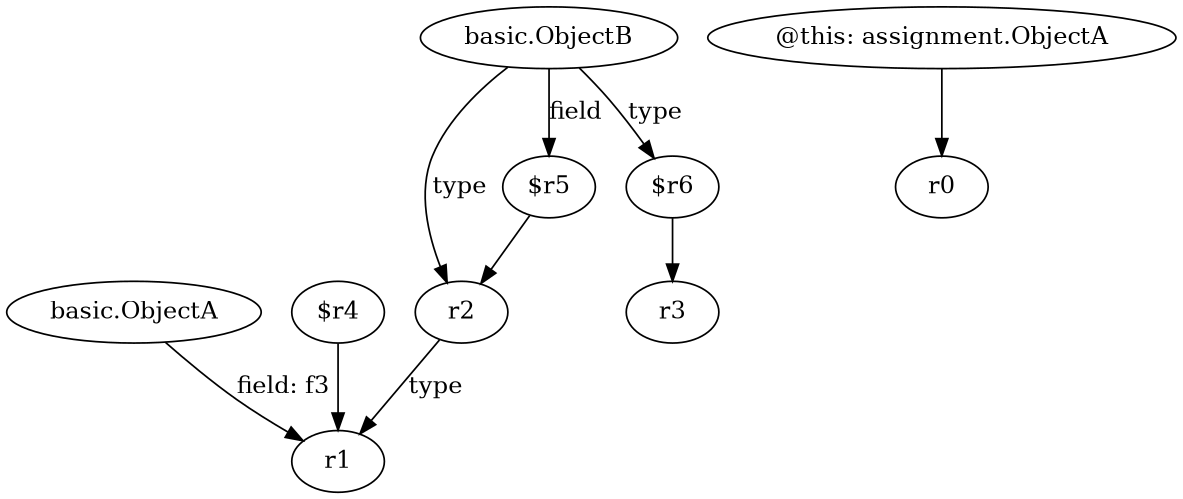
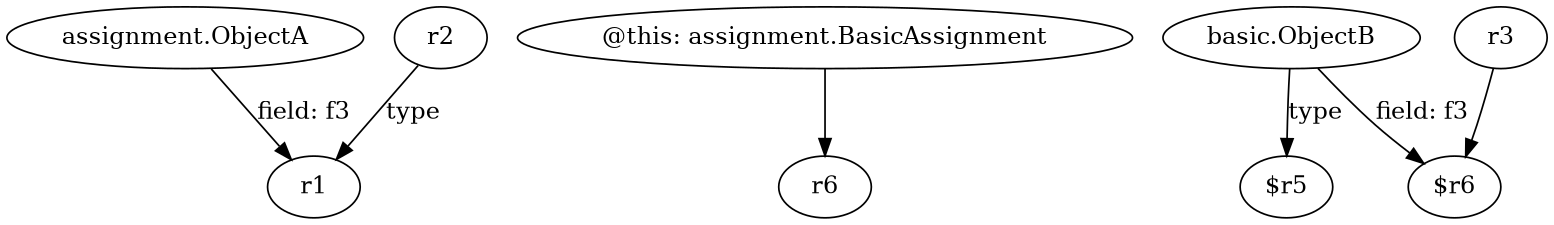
(942, 38) -> (825, 38)
(576, 112) -> (1316, 112)
(655, 112) -> (1423, 112)
(433, 154) -> none
(942, 187) -> (825, 187)
(673, 241) -> (1483, 104)
(510, 243) -> none
(134, 312) -> (185, 38)
(338, 312) -> none
